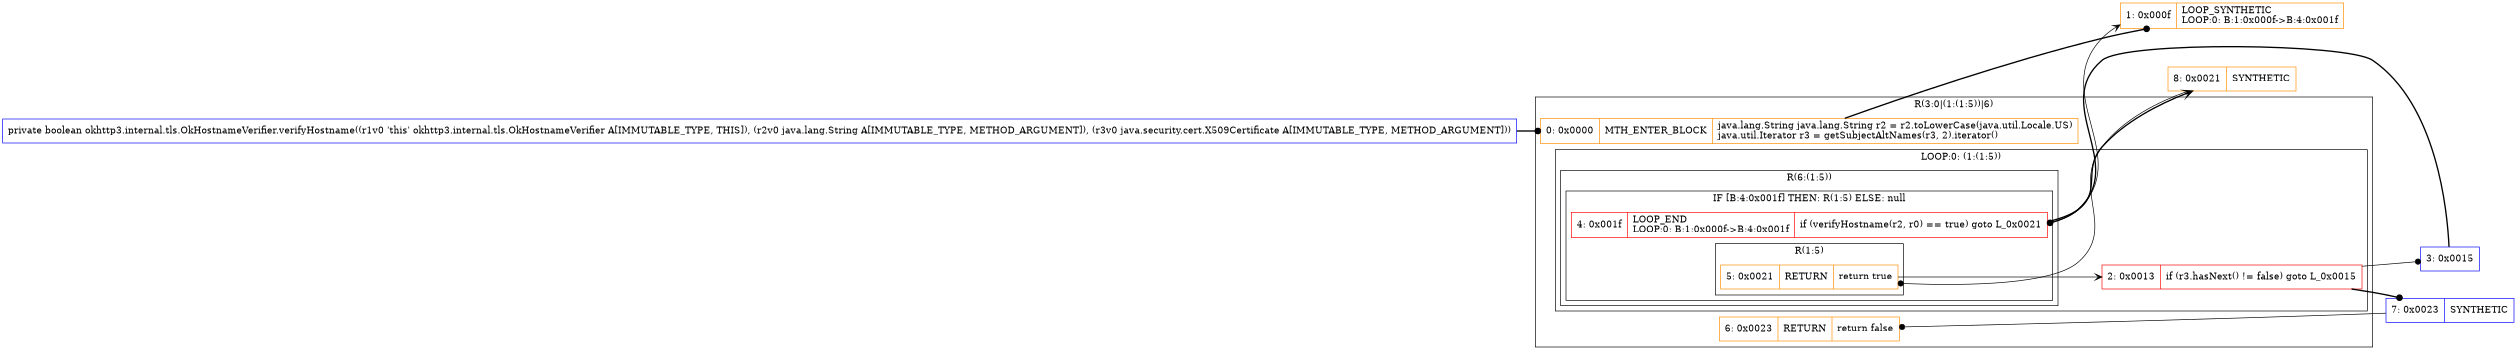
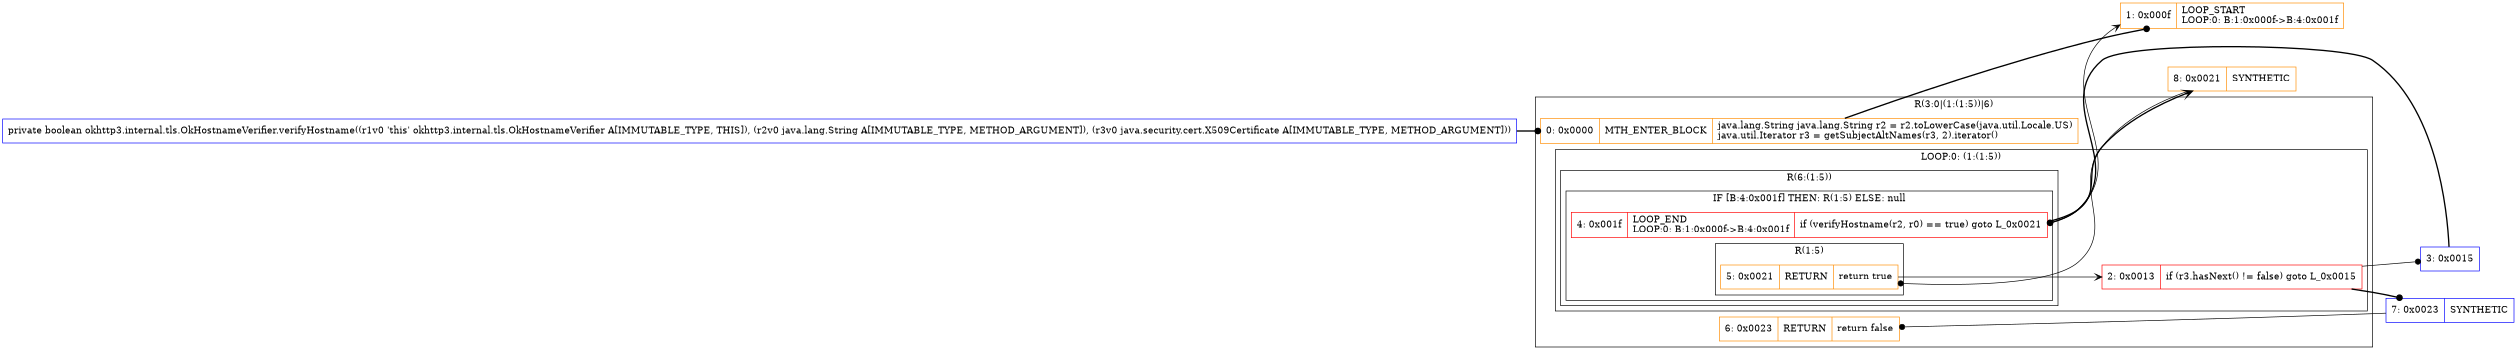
(2227, 10) -> (2214, 10)
